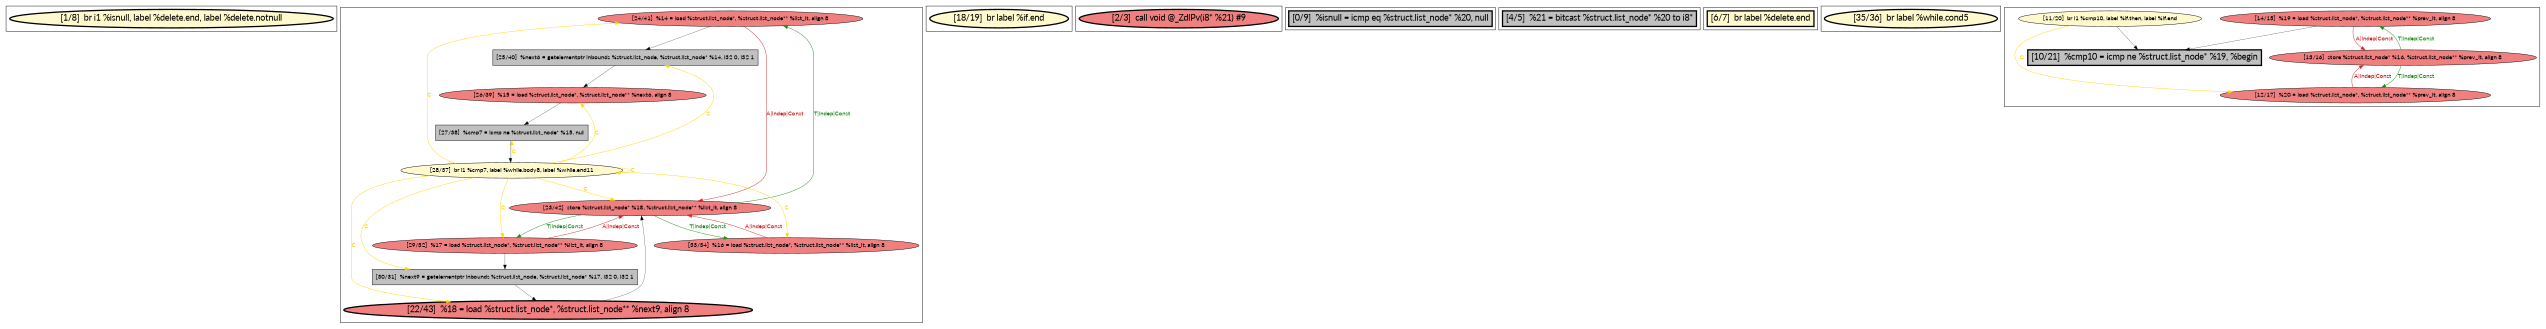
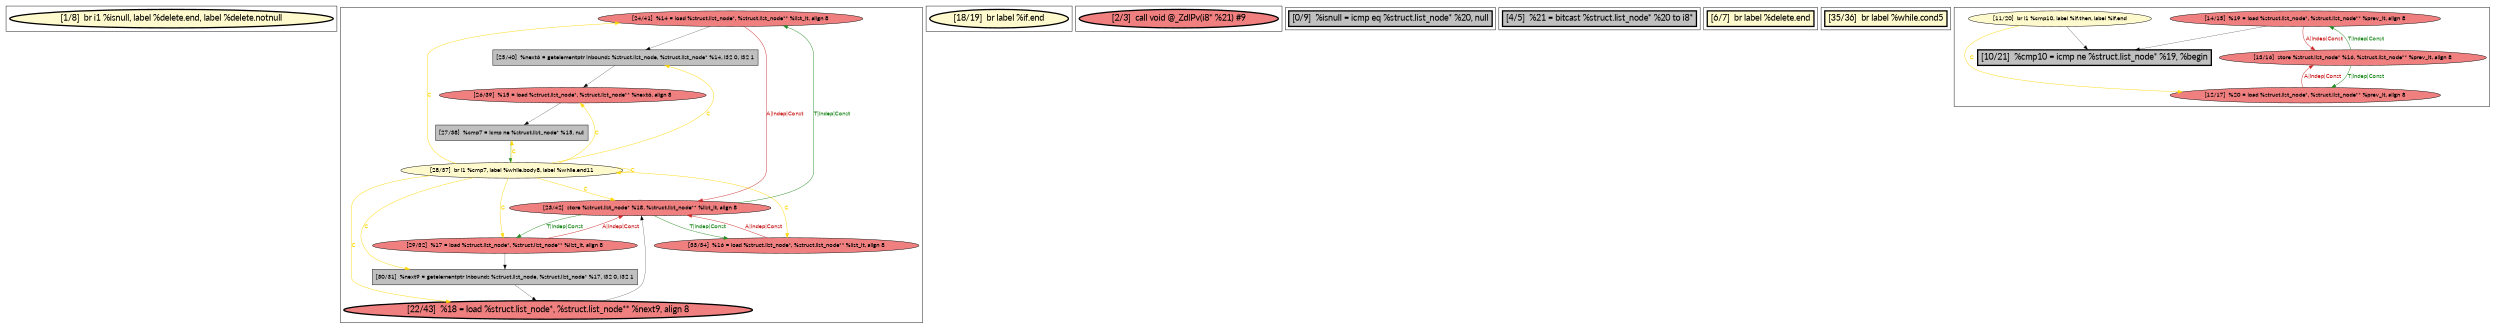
(1911, 19) -> (1886, 19)
(510, 149) -> (510, 149)
